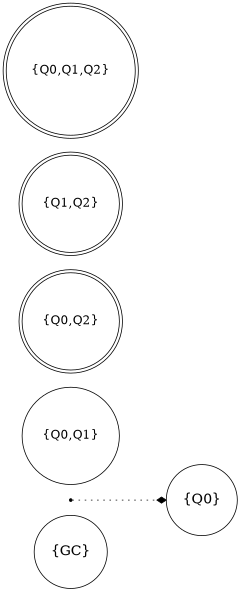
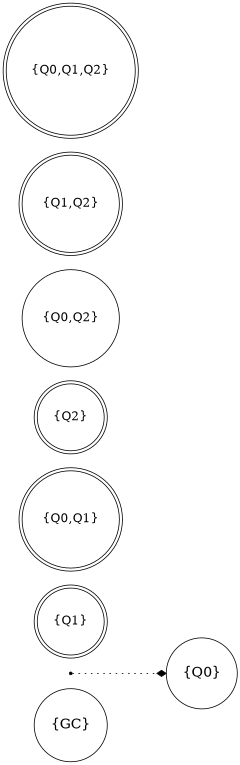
(71, 321) -> (71, 318)
none -> (71, 417)
(71, 436) -> (71, 519)
none -> (71, 622)
